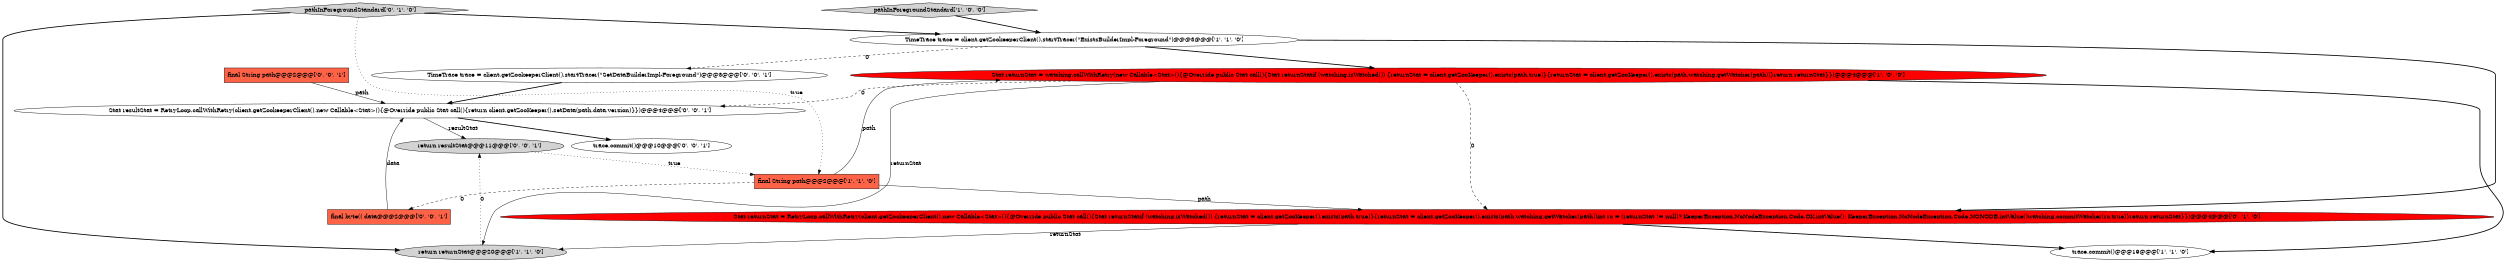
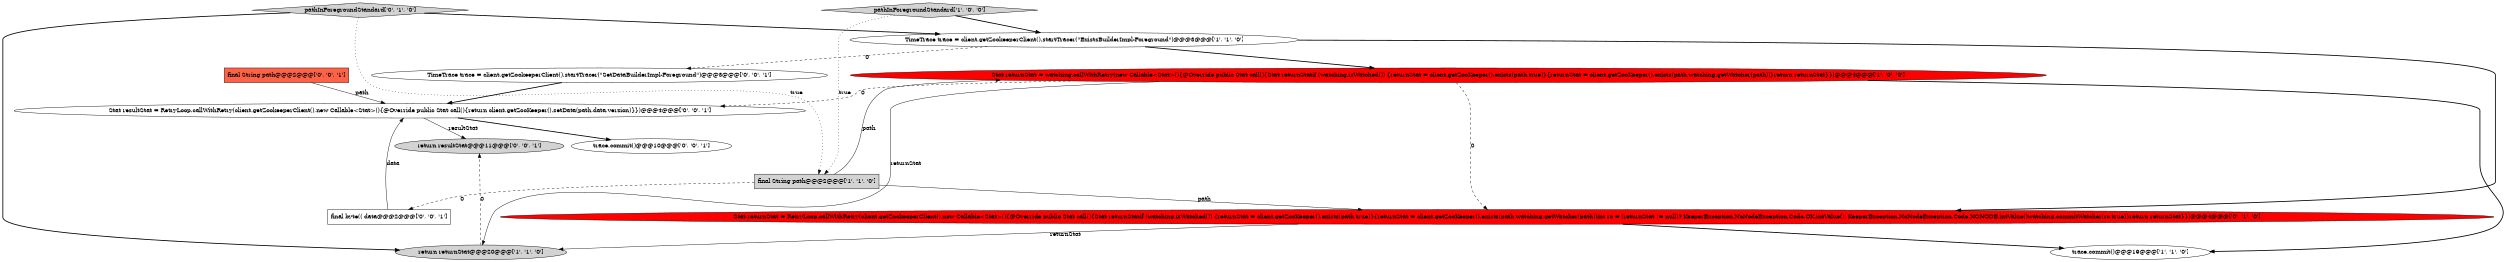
(641, 163) -> (839, 75)
(817, 181) -> (817, 181)
(480, 201) -> (480, 201)
(389, 217) -> (389, 217)
